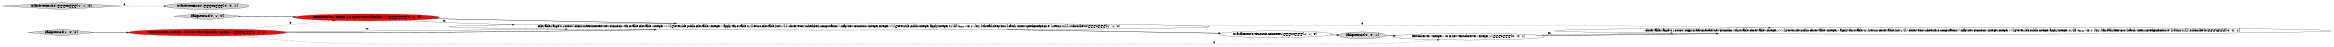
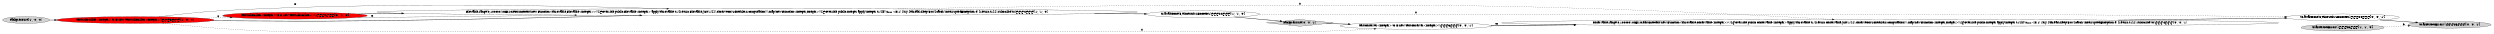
(61, 6) -> (2343, 28)
(207, 16) -> none
none -> (2343, 17)
(61, 32) -> (26, 20)
(1362, 35) -> (1300, 23)
